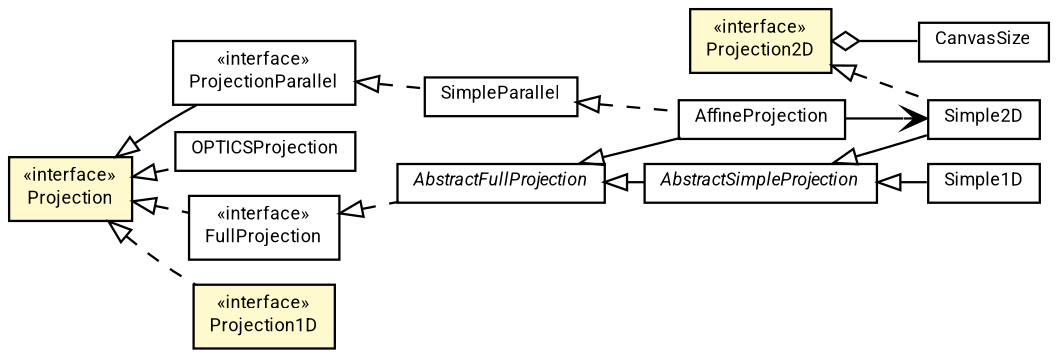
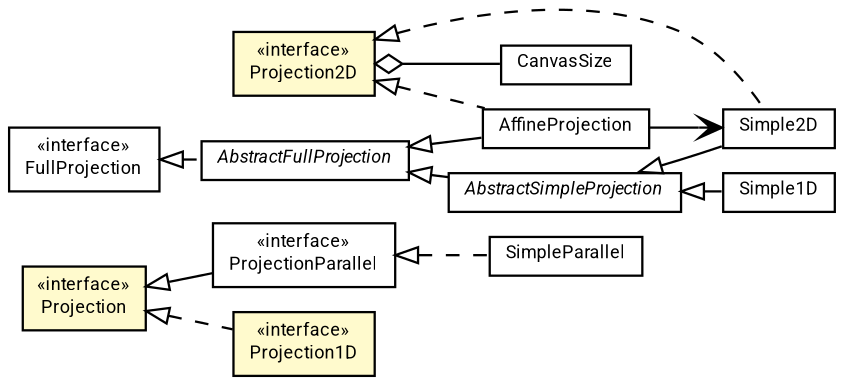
(638, 108) -> (441, 97)
(264, 150) -> none
(172, 209) -> none
